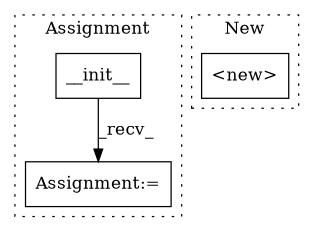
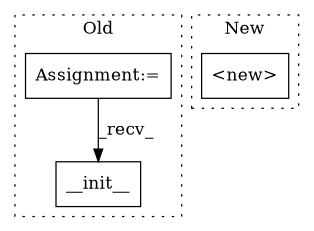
(98, 29) -> (98, 29)
(98, 124) -> (98, 124)
